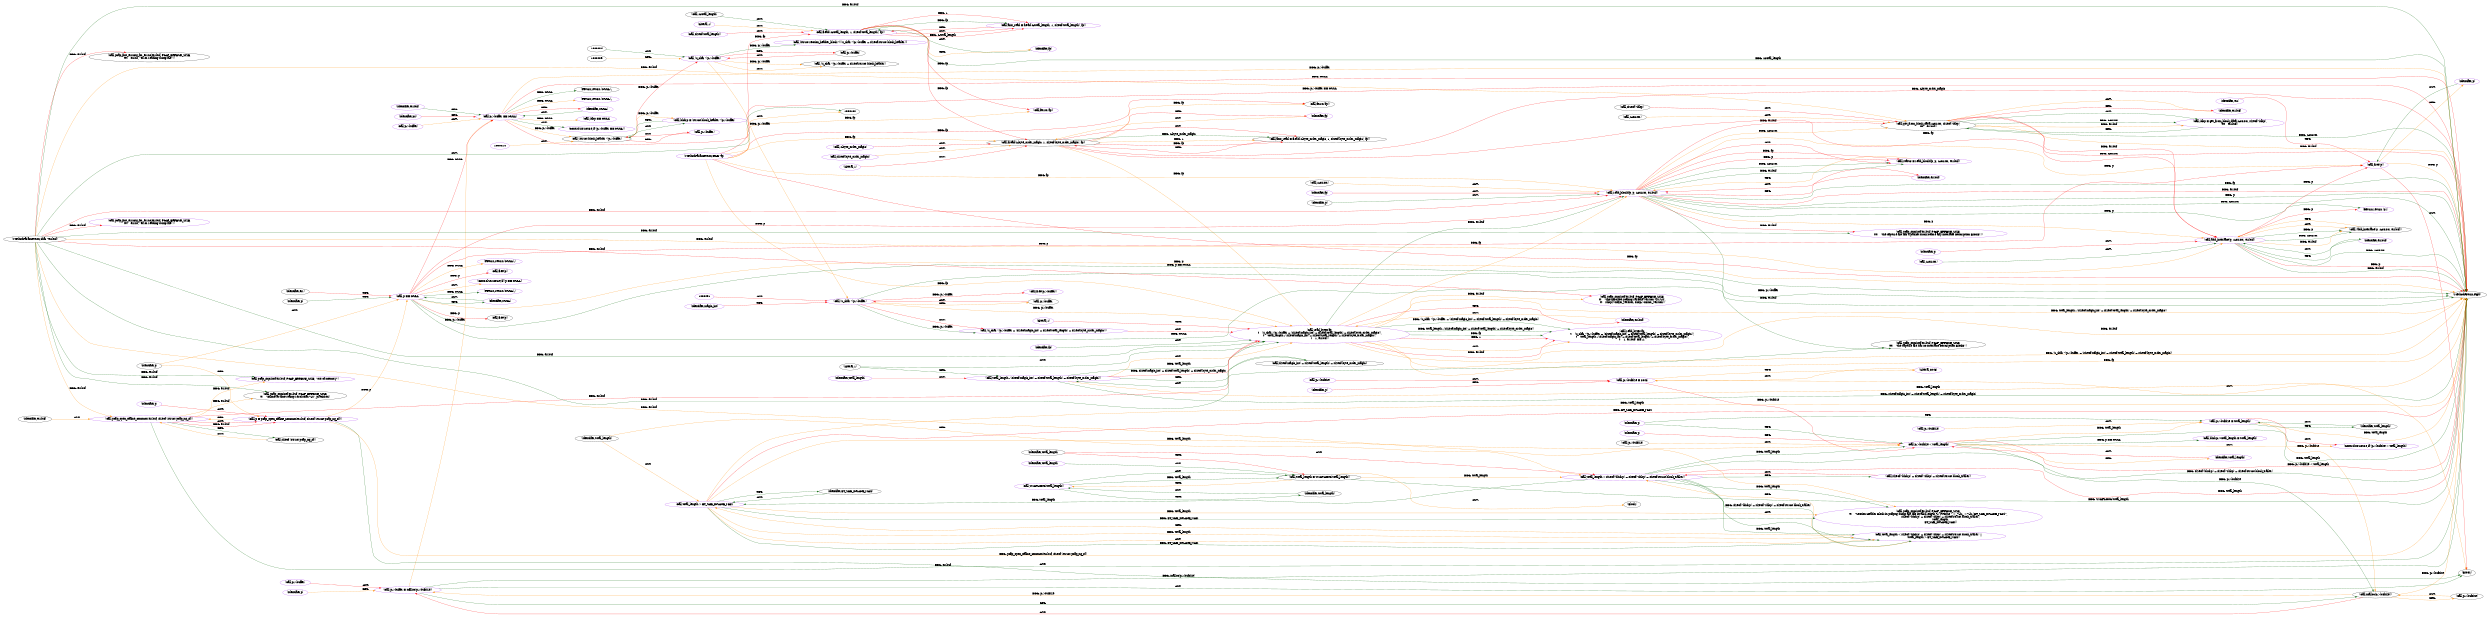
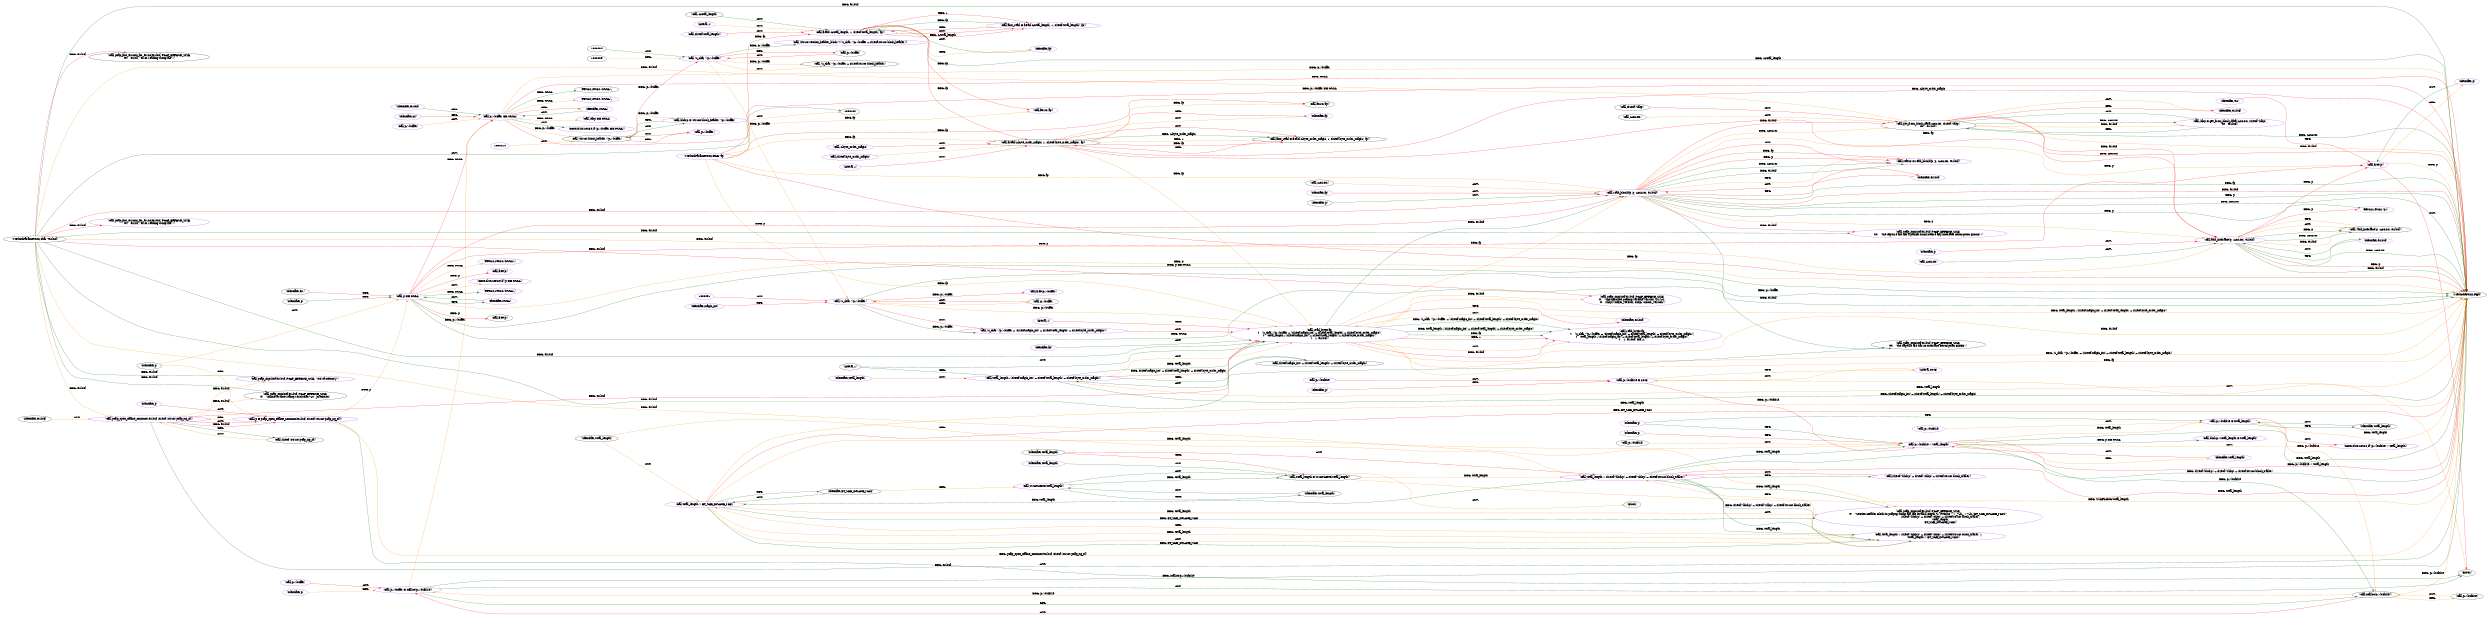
(1183, 486) -> (947, 489)
(1996, 501) -> (1996, 501)
